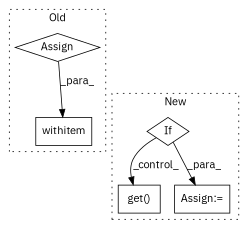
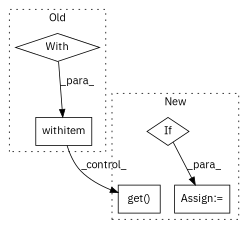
(58, 47) -> (58, 47)
(137, 153) -> (83, 173)
